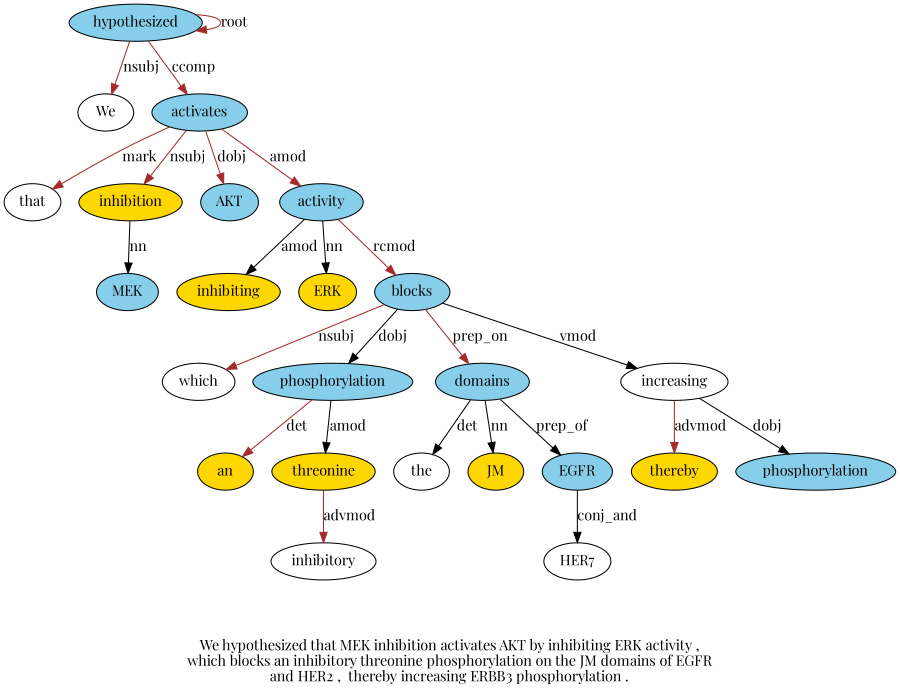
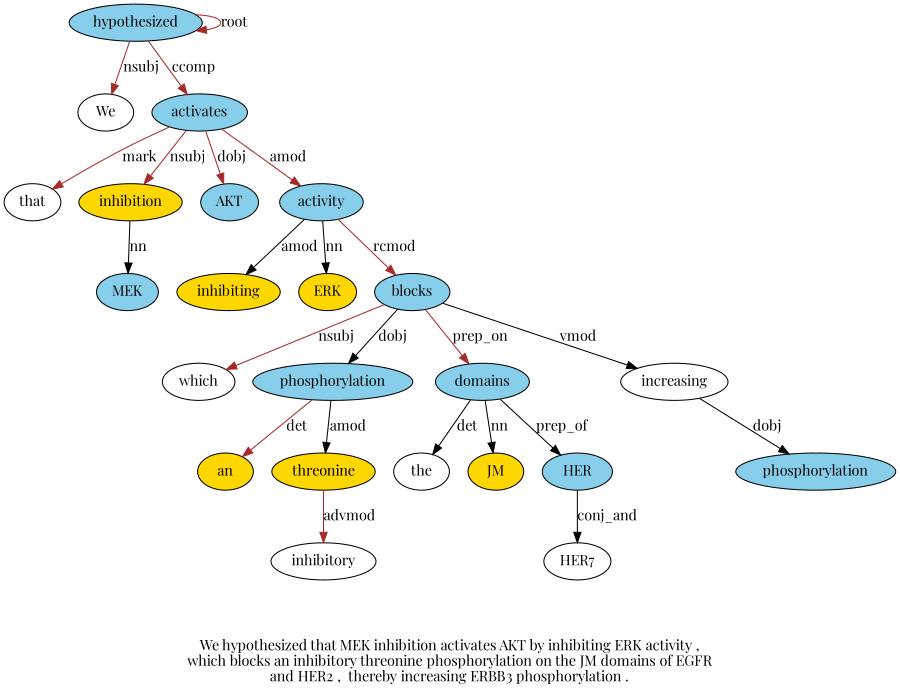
(577, 472) -> (577, 472)
(674, 472) -> none
